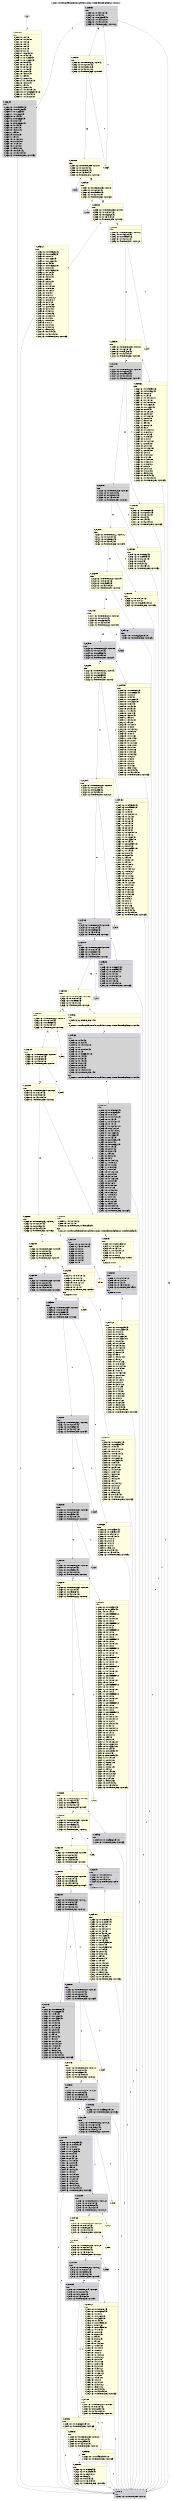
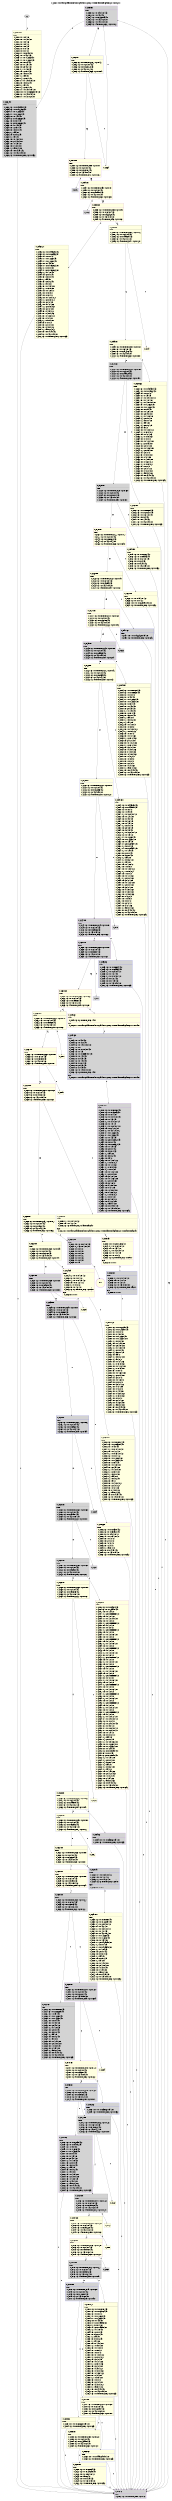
(100, 1283) -> (100, 1283)
